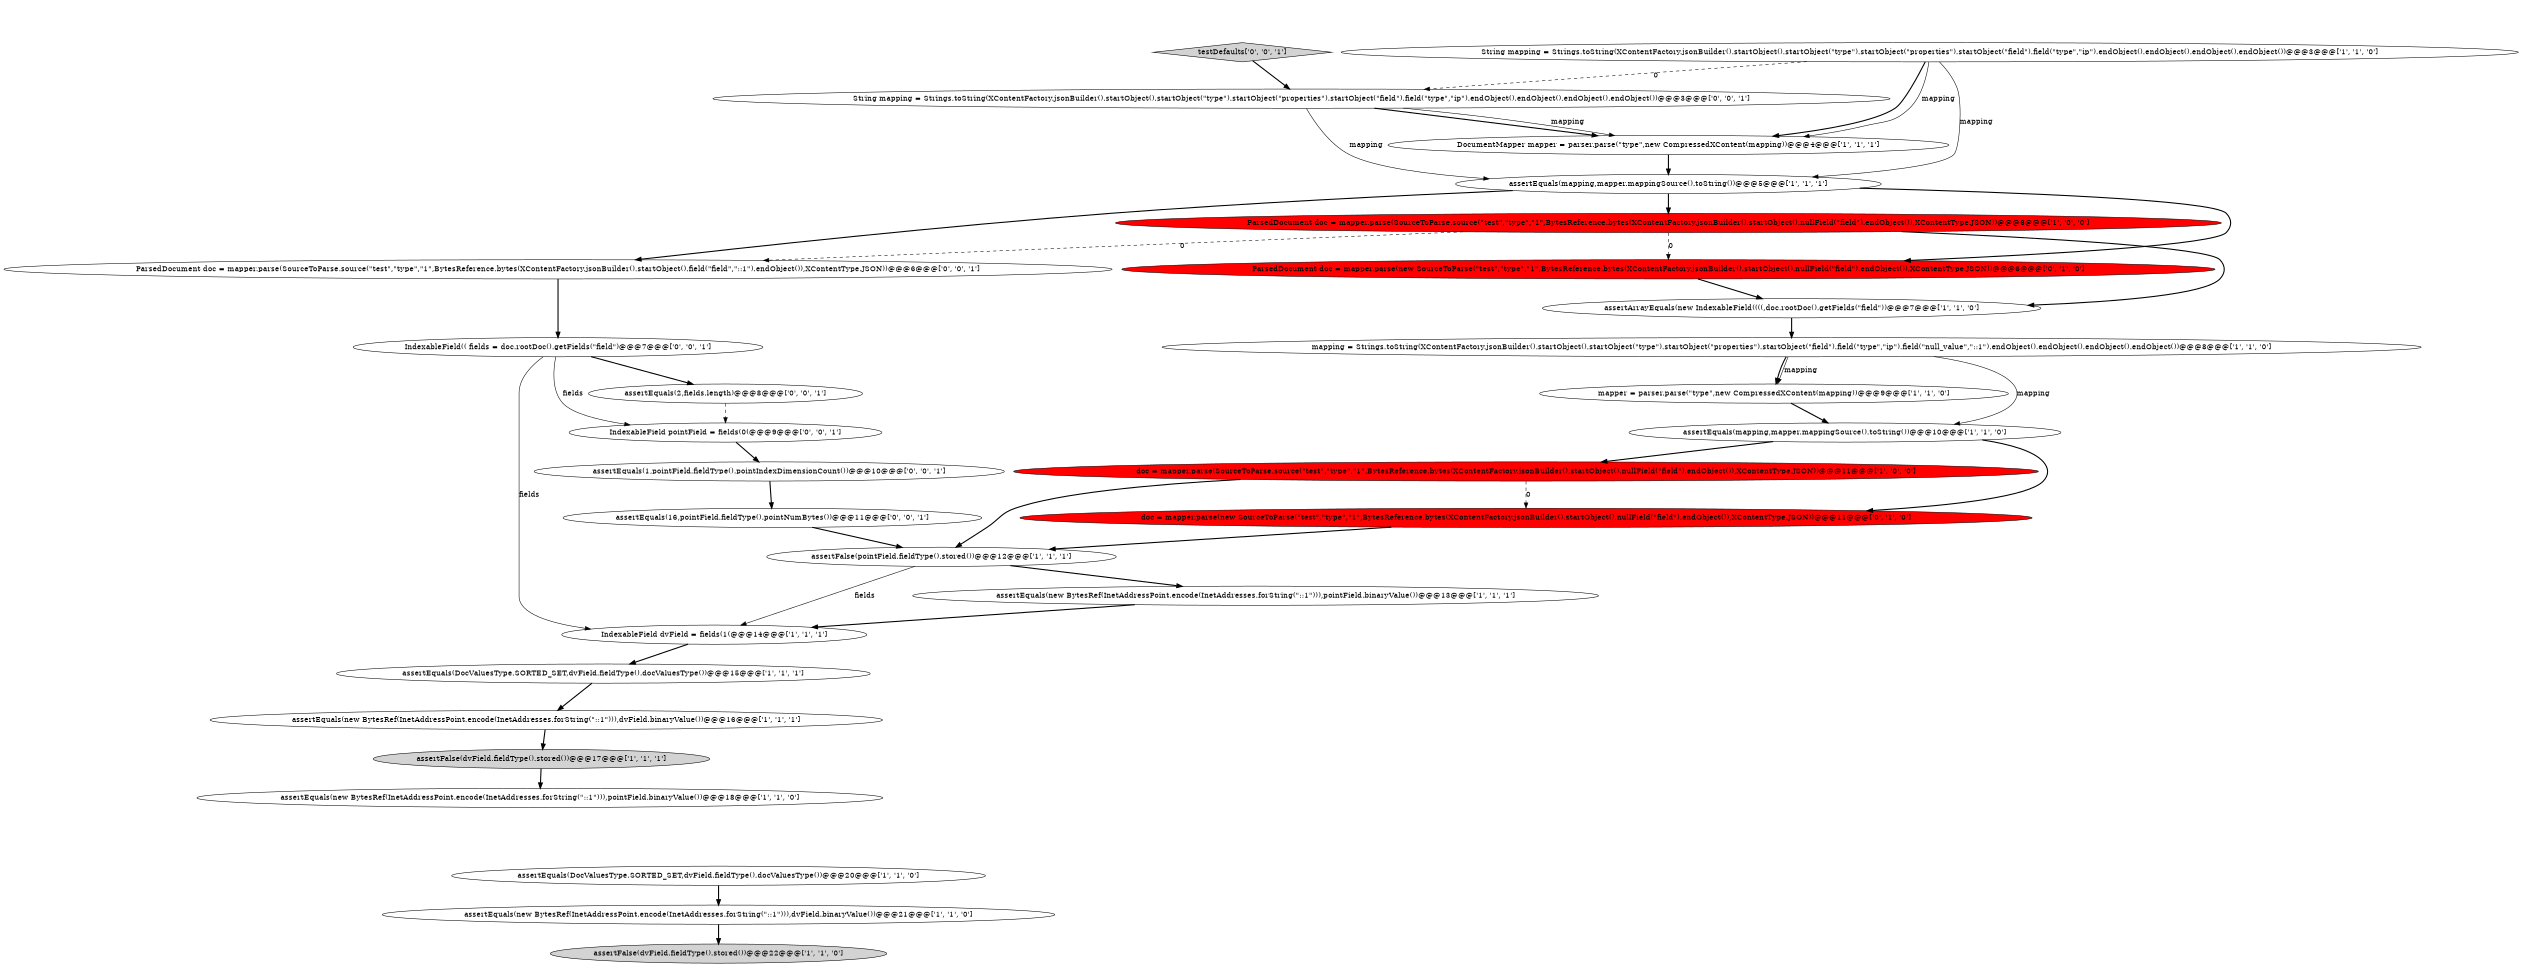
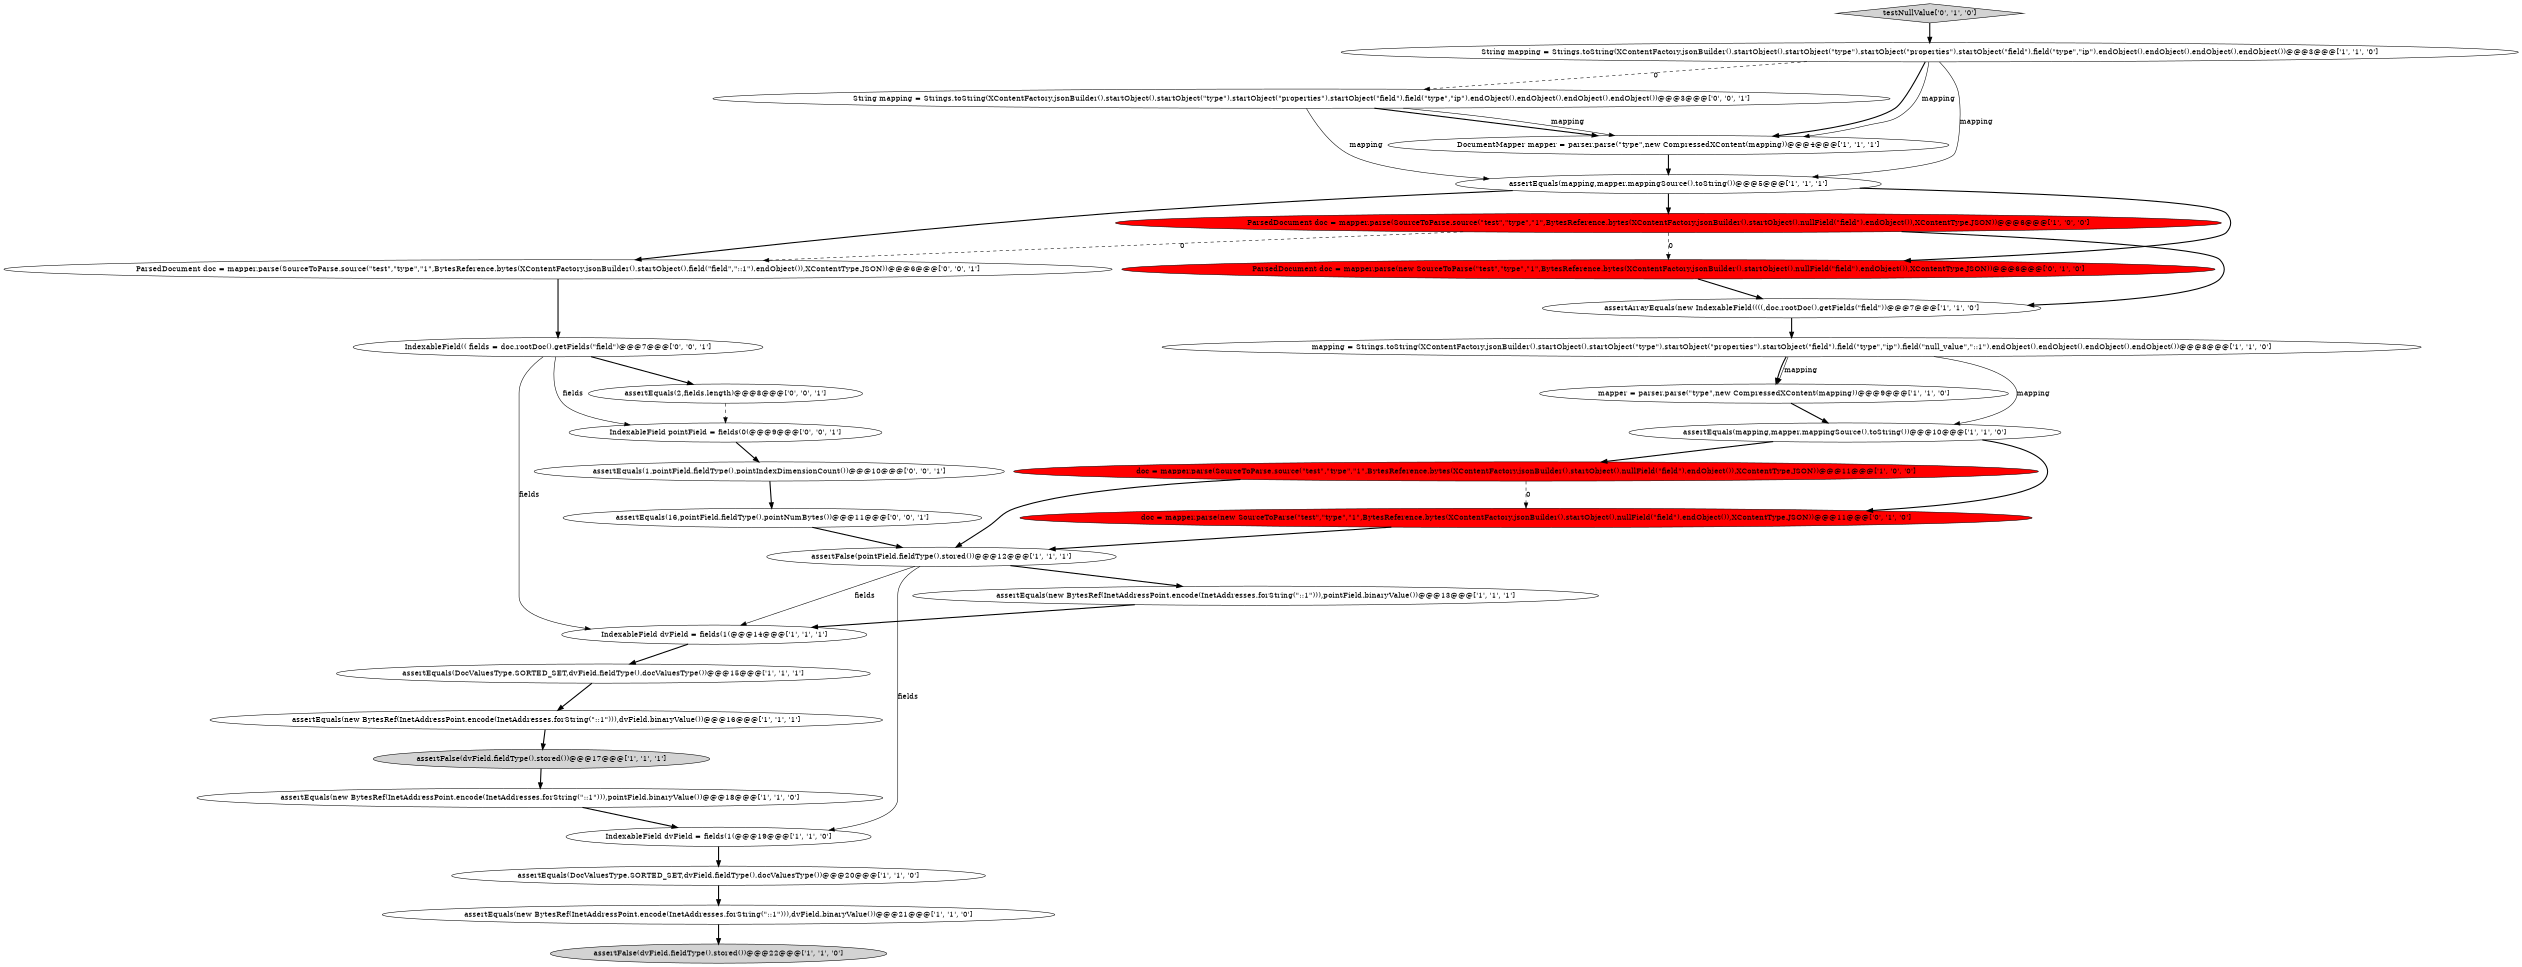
none -> (1930, 13)
(1242, 52) -> none
none -> (719, 837)
